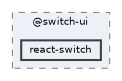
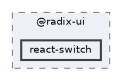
(61, 22) -> (61, 22)
